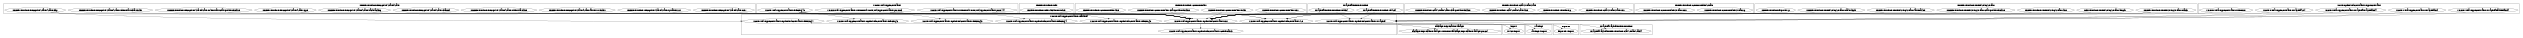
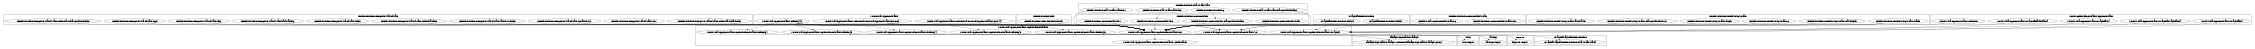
(426, 10) -> (337, 21)
(1725, 10) -> (1437, 21)
(1776, 10) -> (1769, 21)
(1976, 10) -> (1637, 21)
(2046, 10) -> none
(2105, 10) -> (1710, 21)
(1354, 14) -> (1159, 15)
(1379, 14) -> (1214, 15)
(1069, 16) -> (1023, 27)
(396, 20) -> (761, 27)
(1514, 26) -> (1468, 37)
